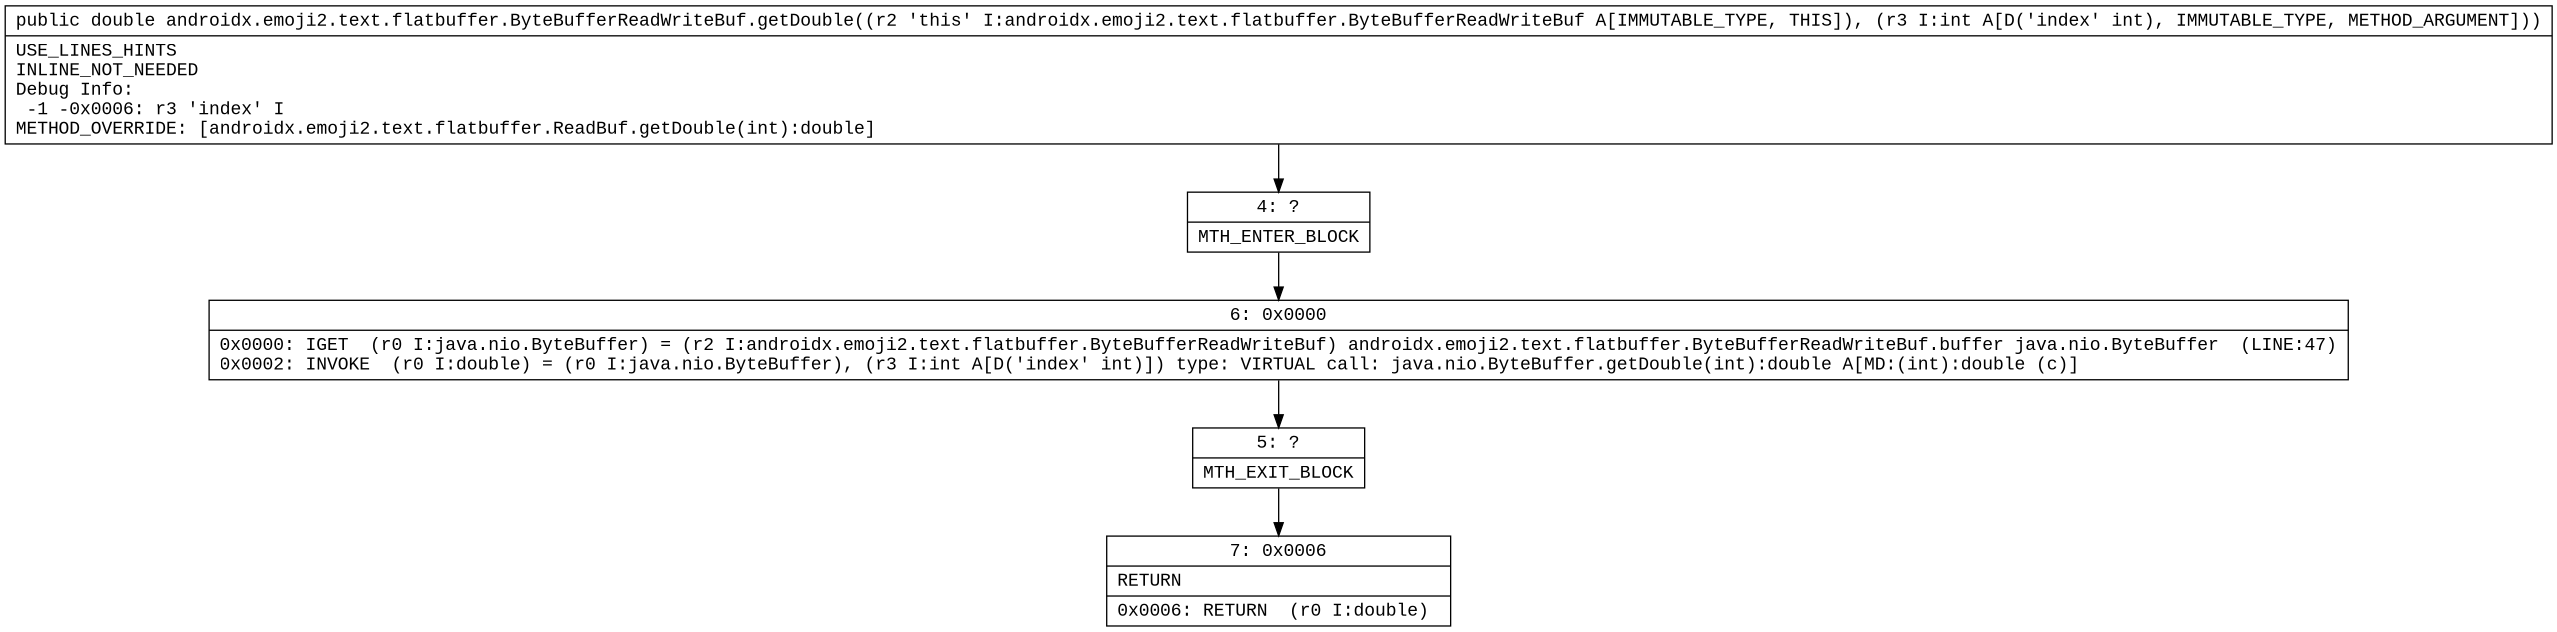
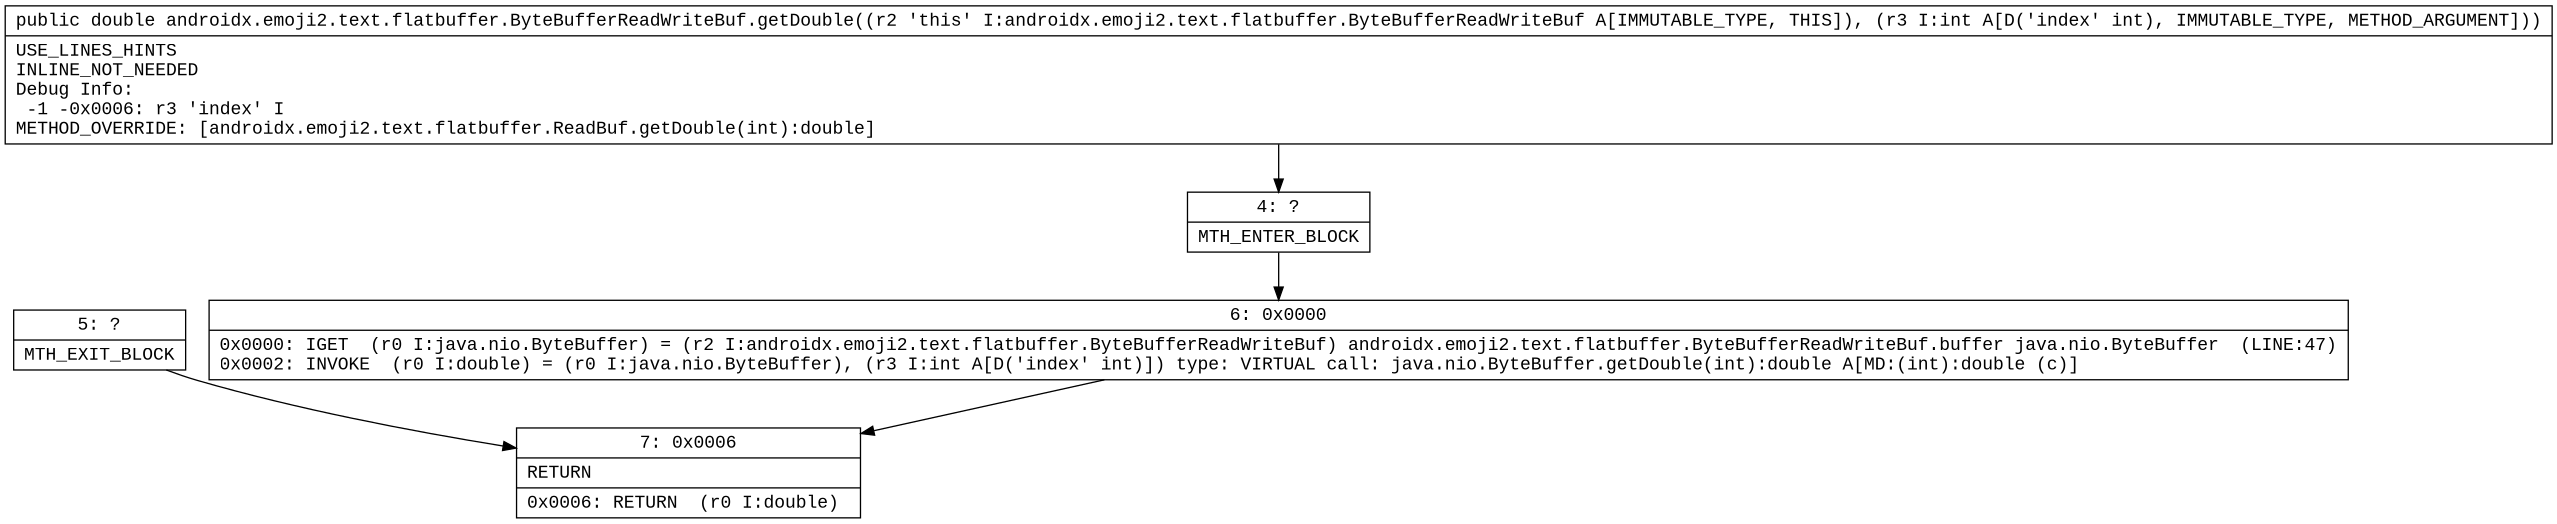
(1279, 398) -> (989, 405)
